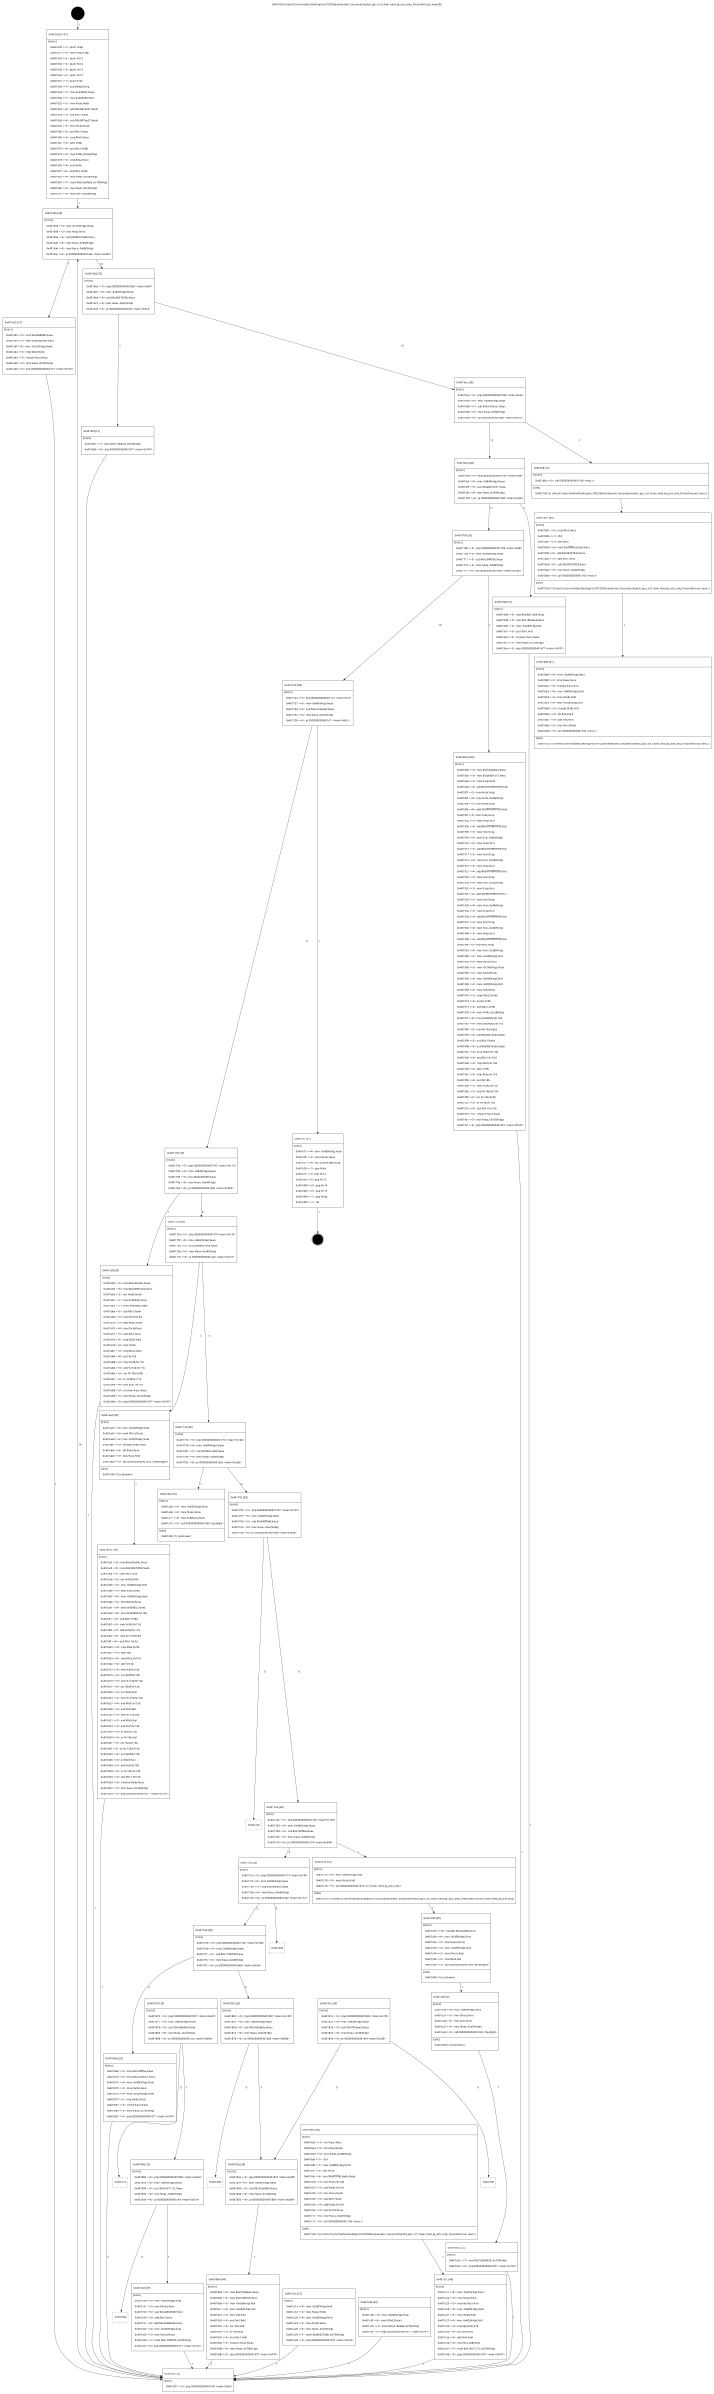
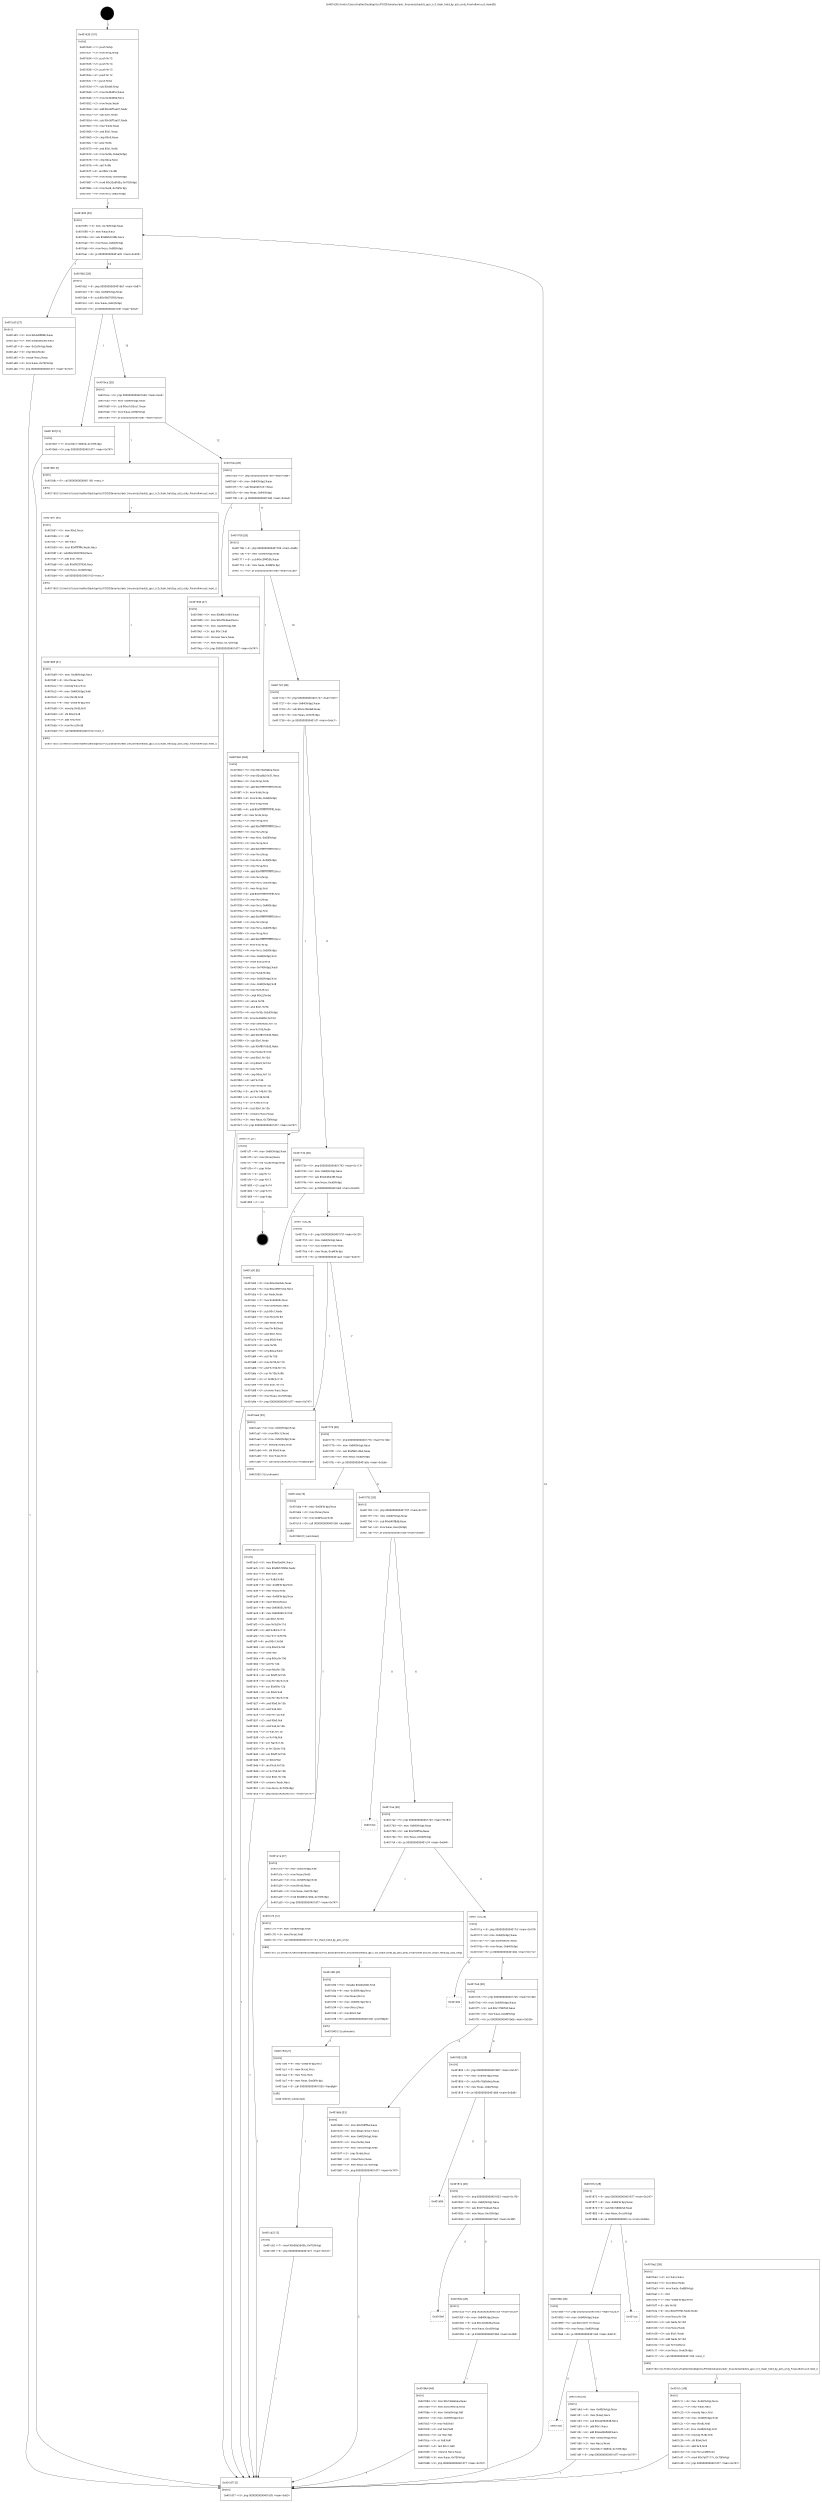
none -> (321, 1696)
(259, 2101) -> (484, 2138)
(395, 2317) -> none
